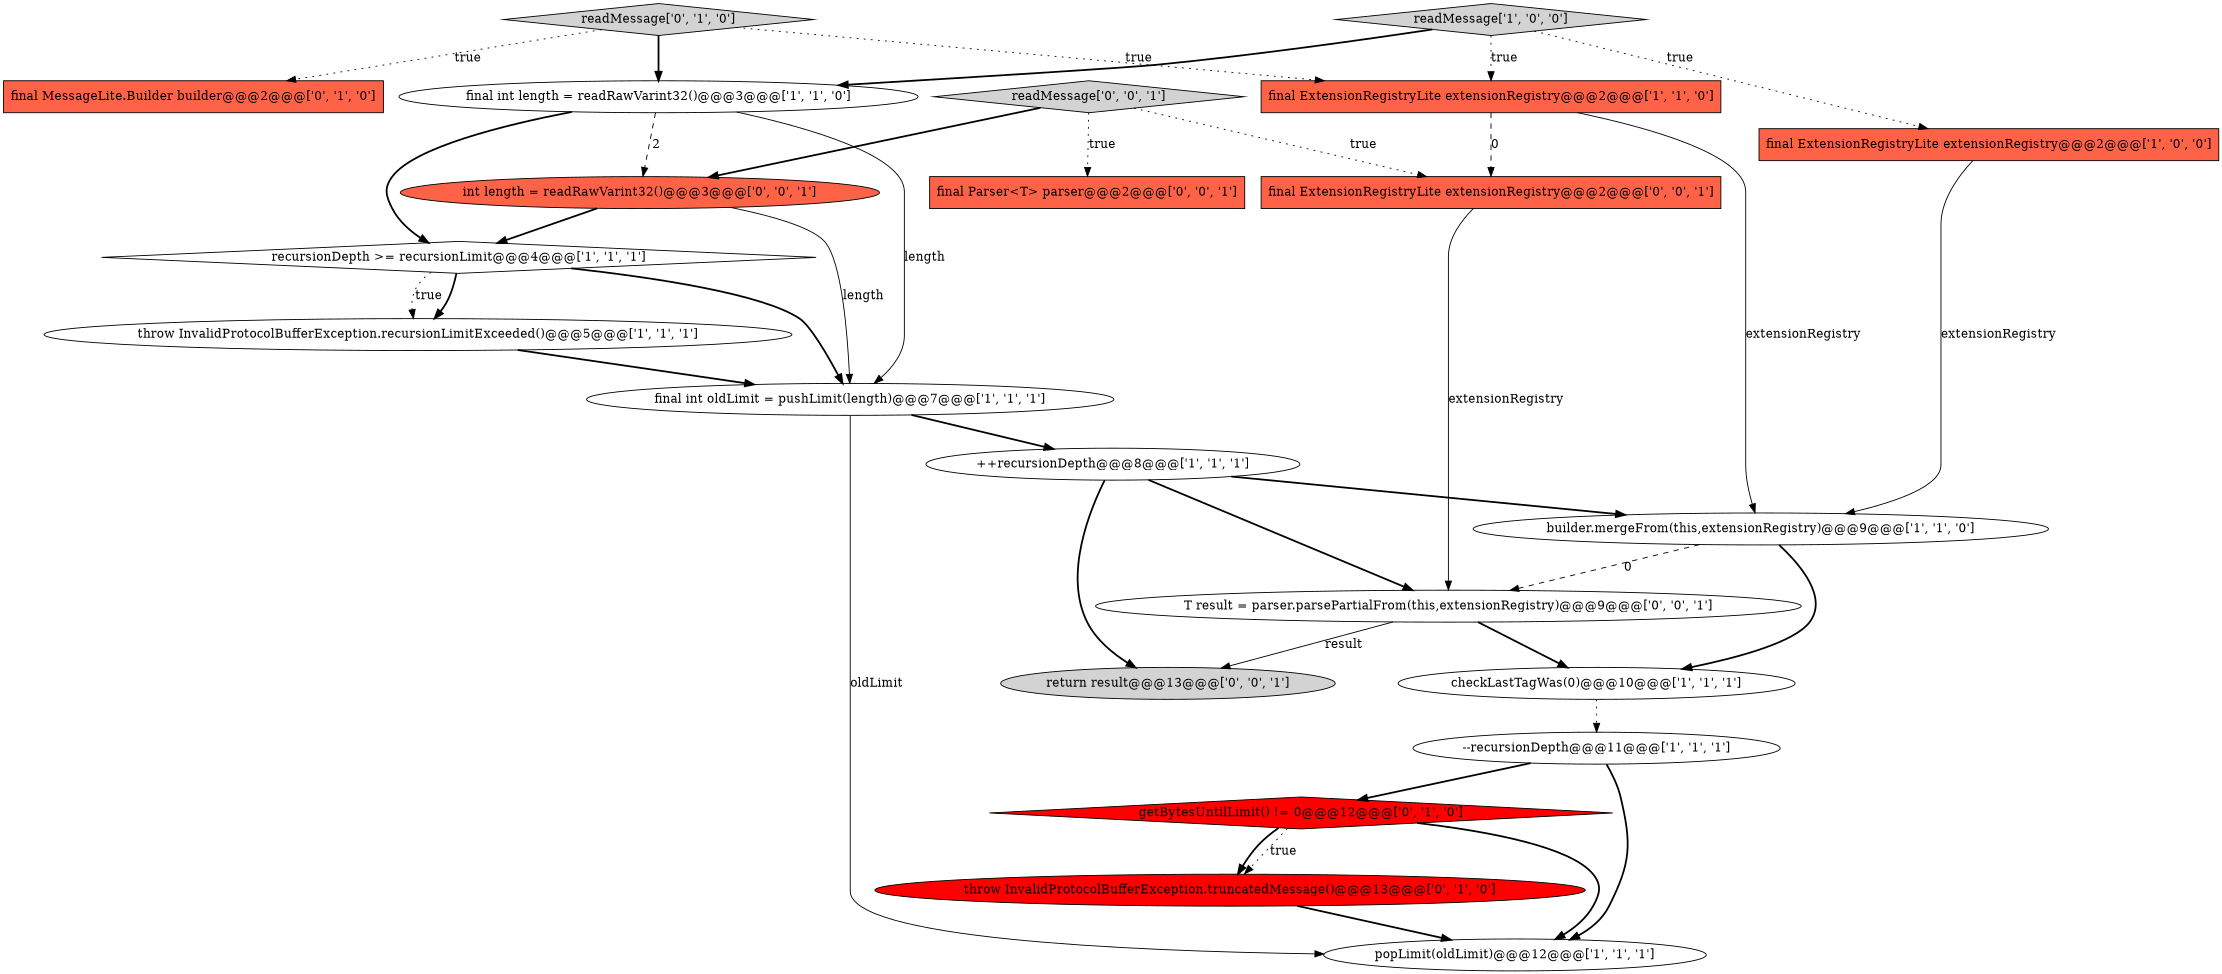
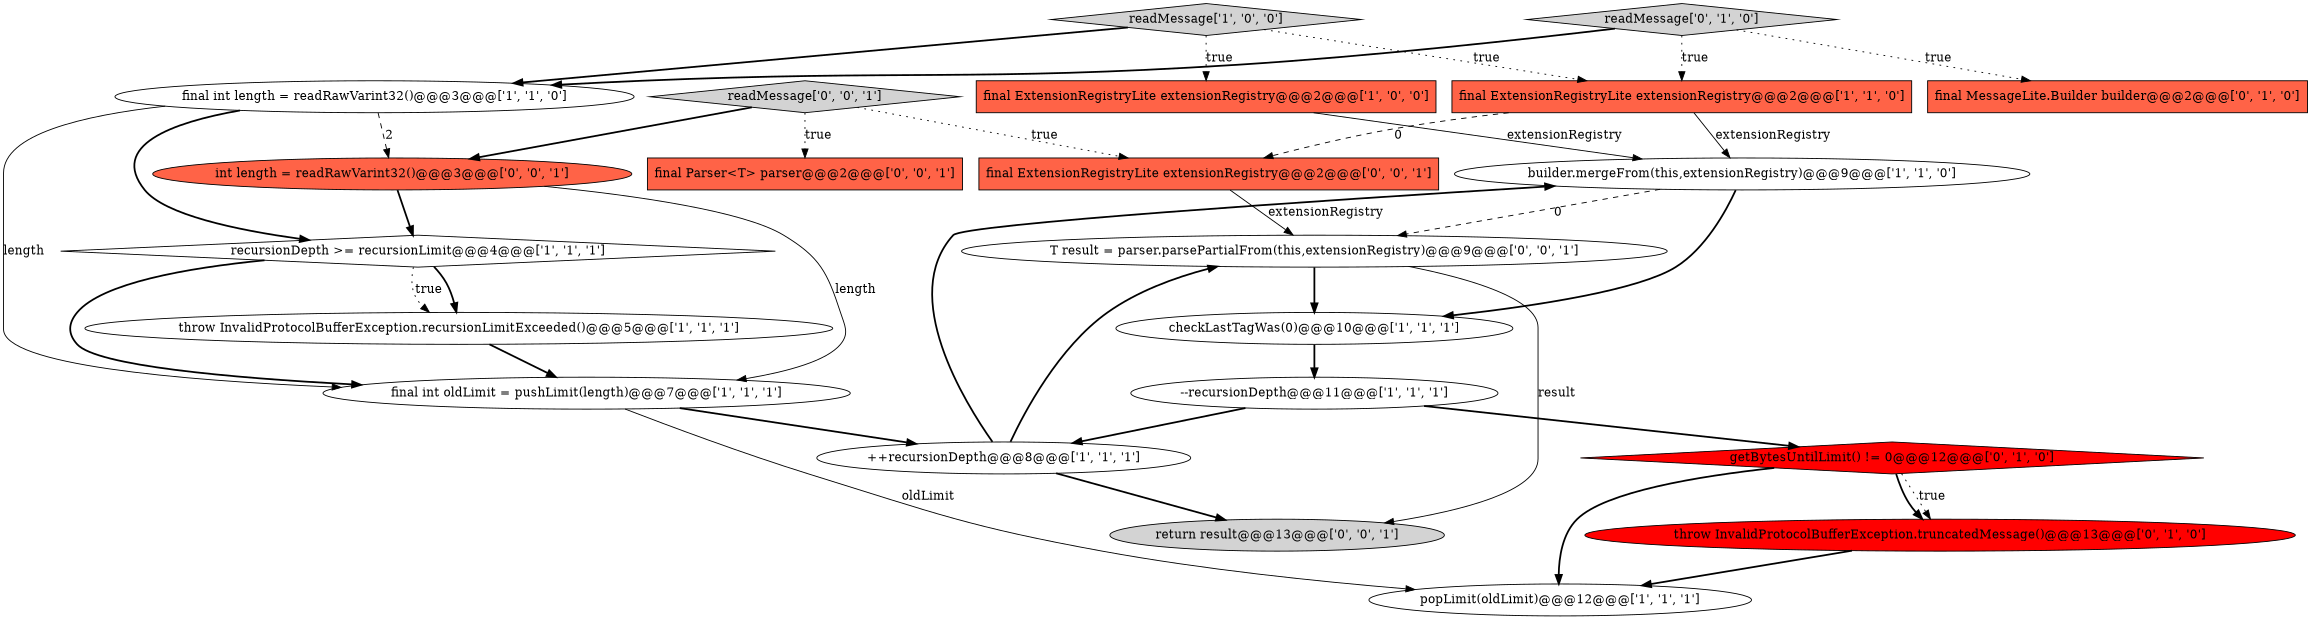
(1597, 711) -> (1314, 356)
(1627, 857) -> (1164, 425)
